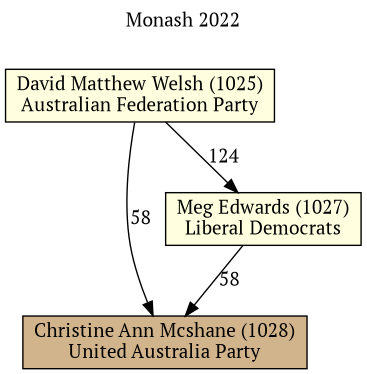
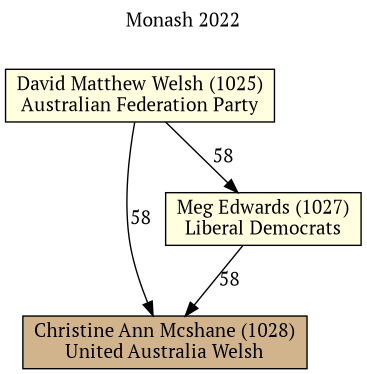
(224, 157) -> (224, 157)
(165, 342) -> (165, 342)
